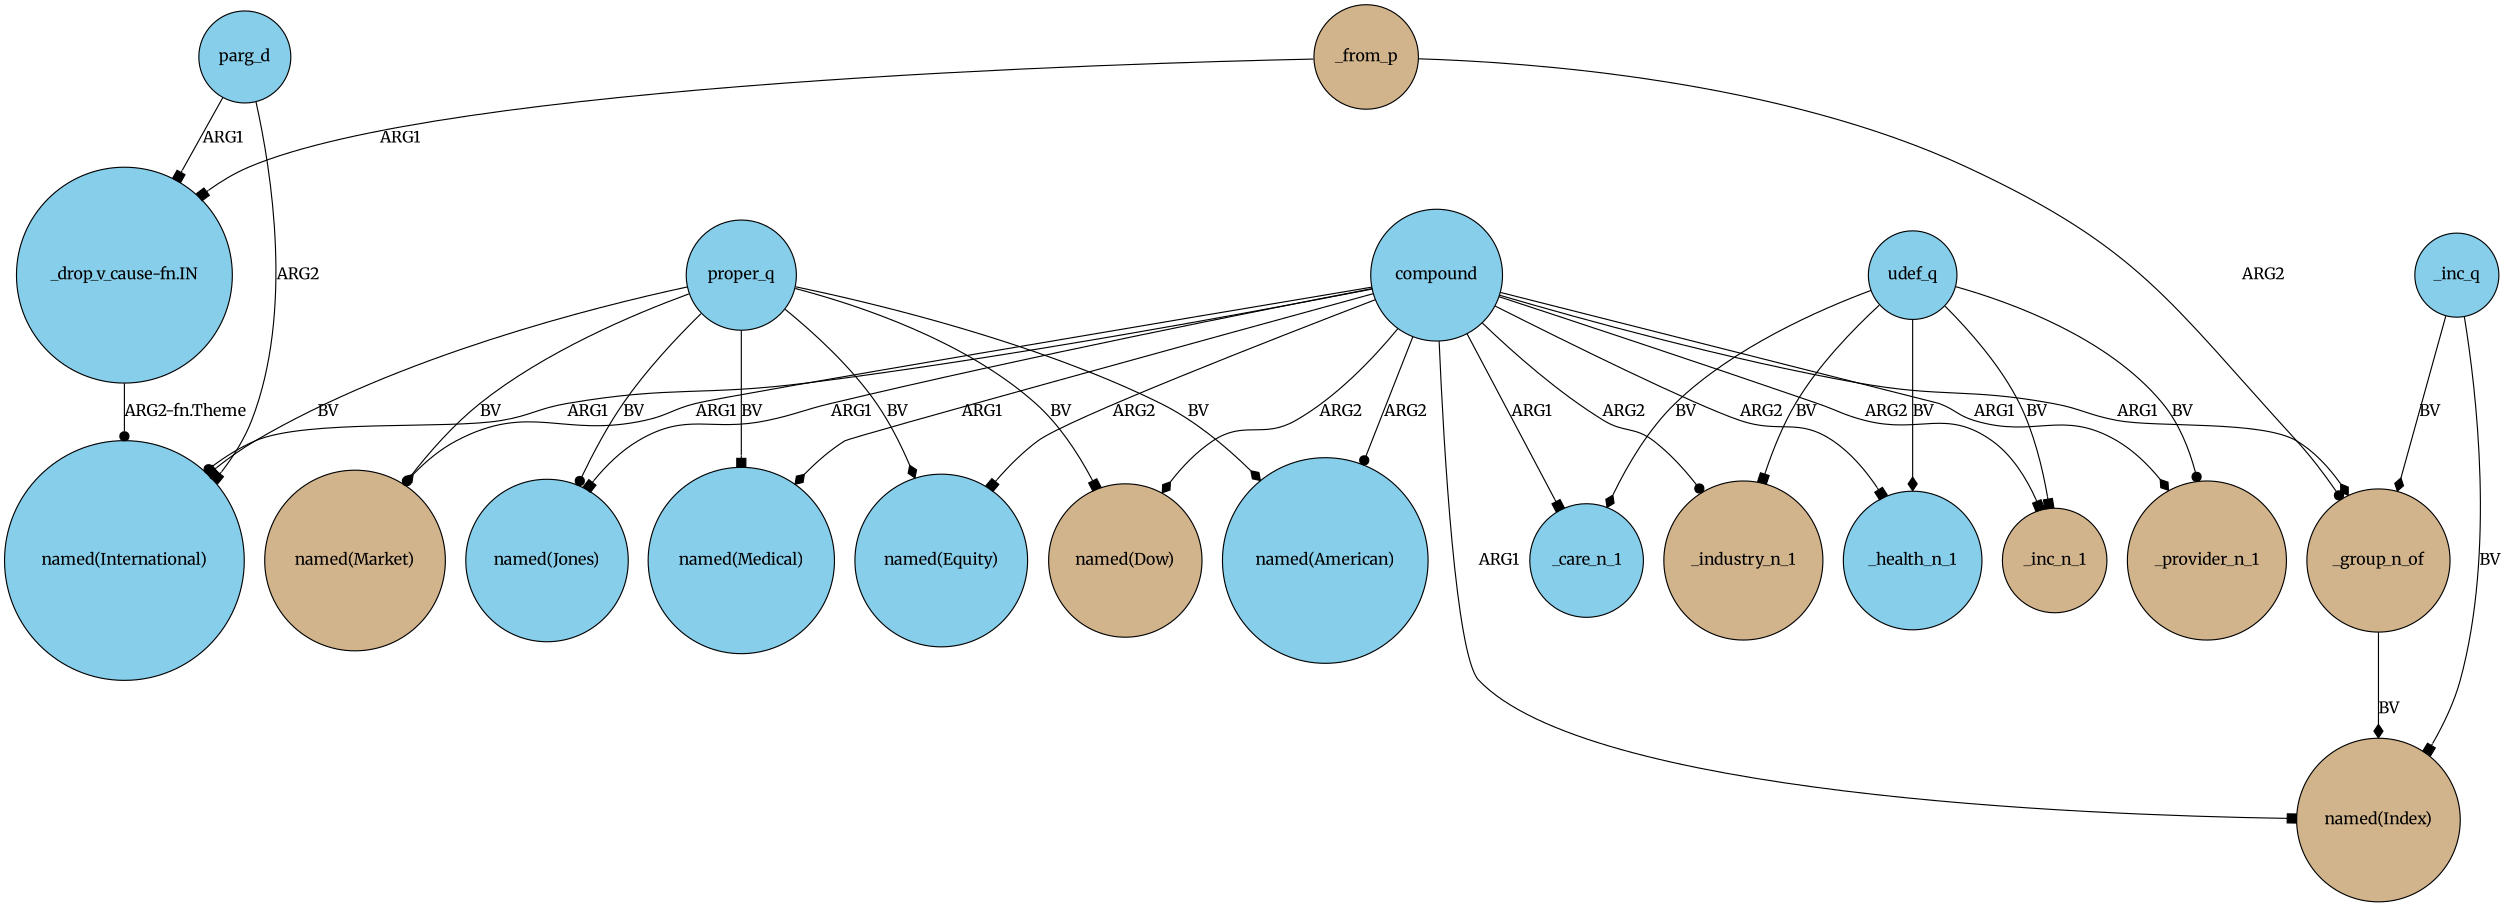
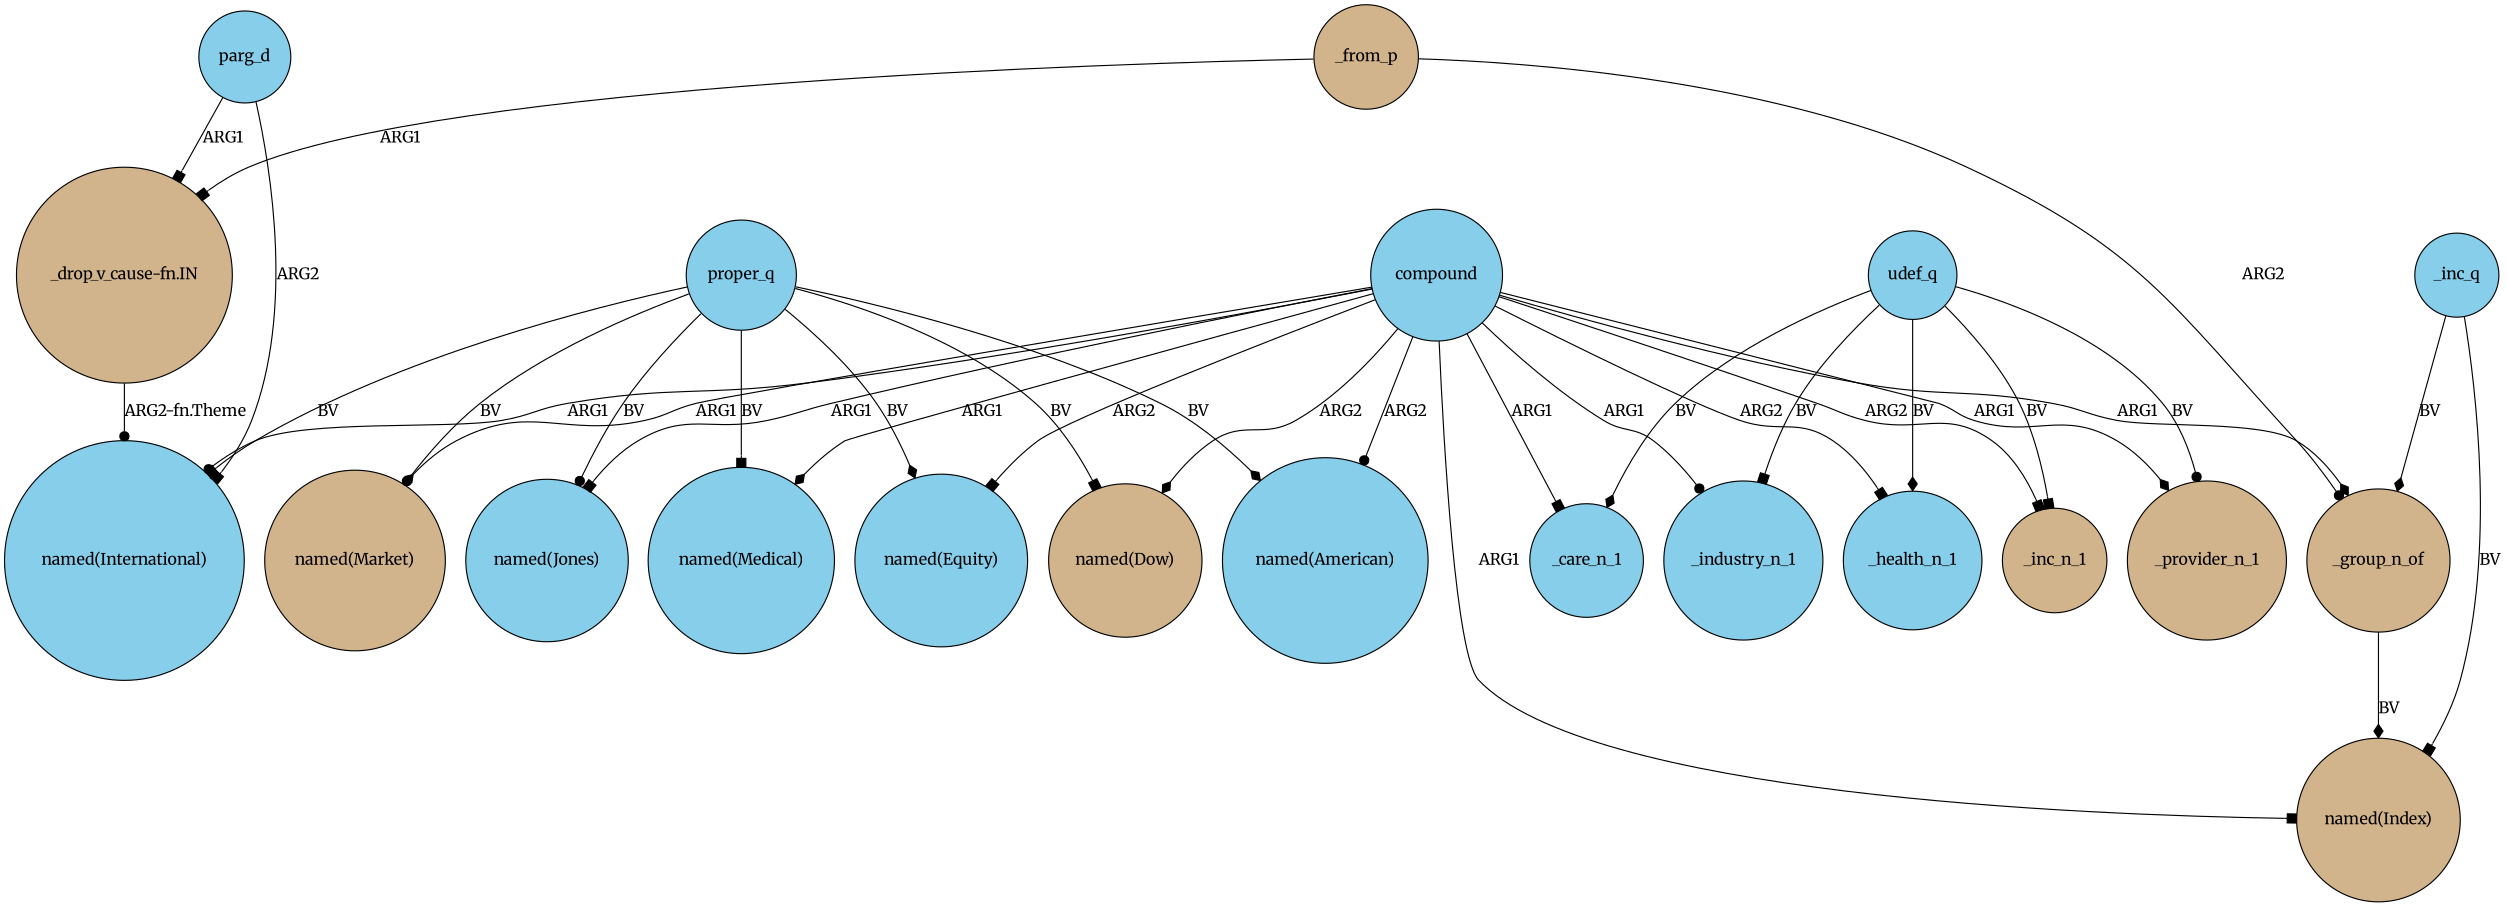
(124, 275) -> (124, 275)
(1624, 412) -> (1624, 412)
(1743, 561) -> (1743, 561)
